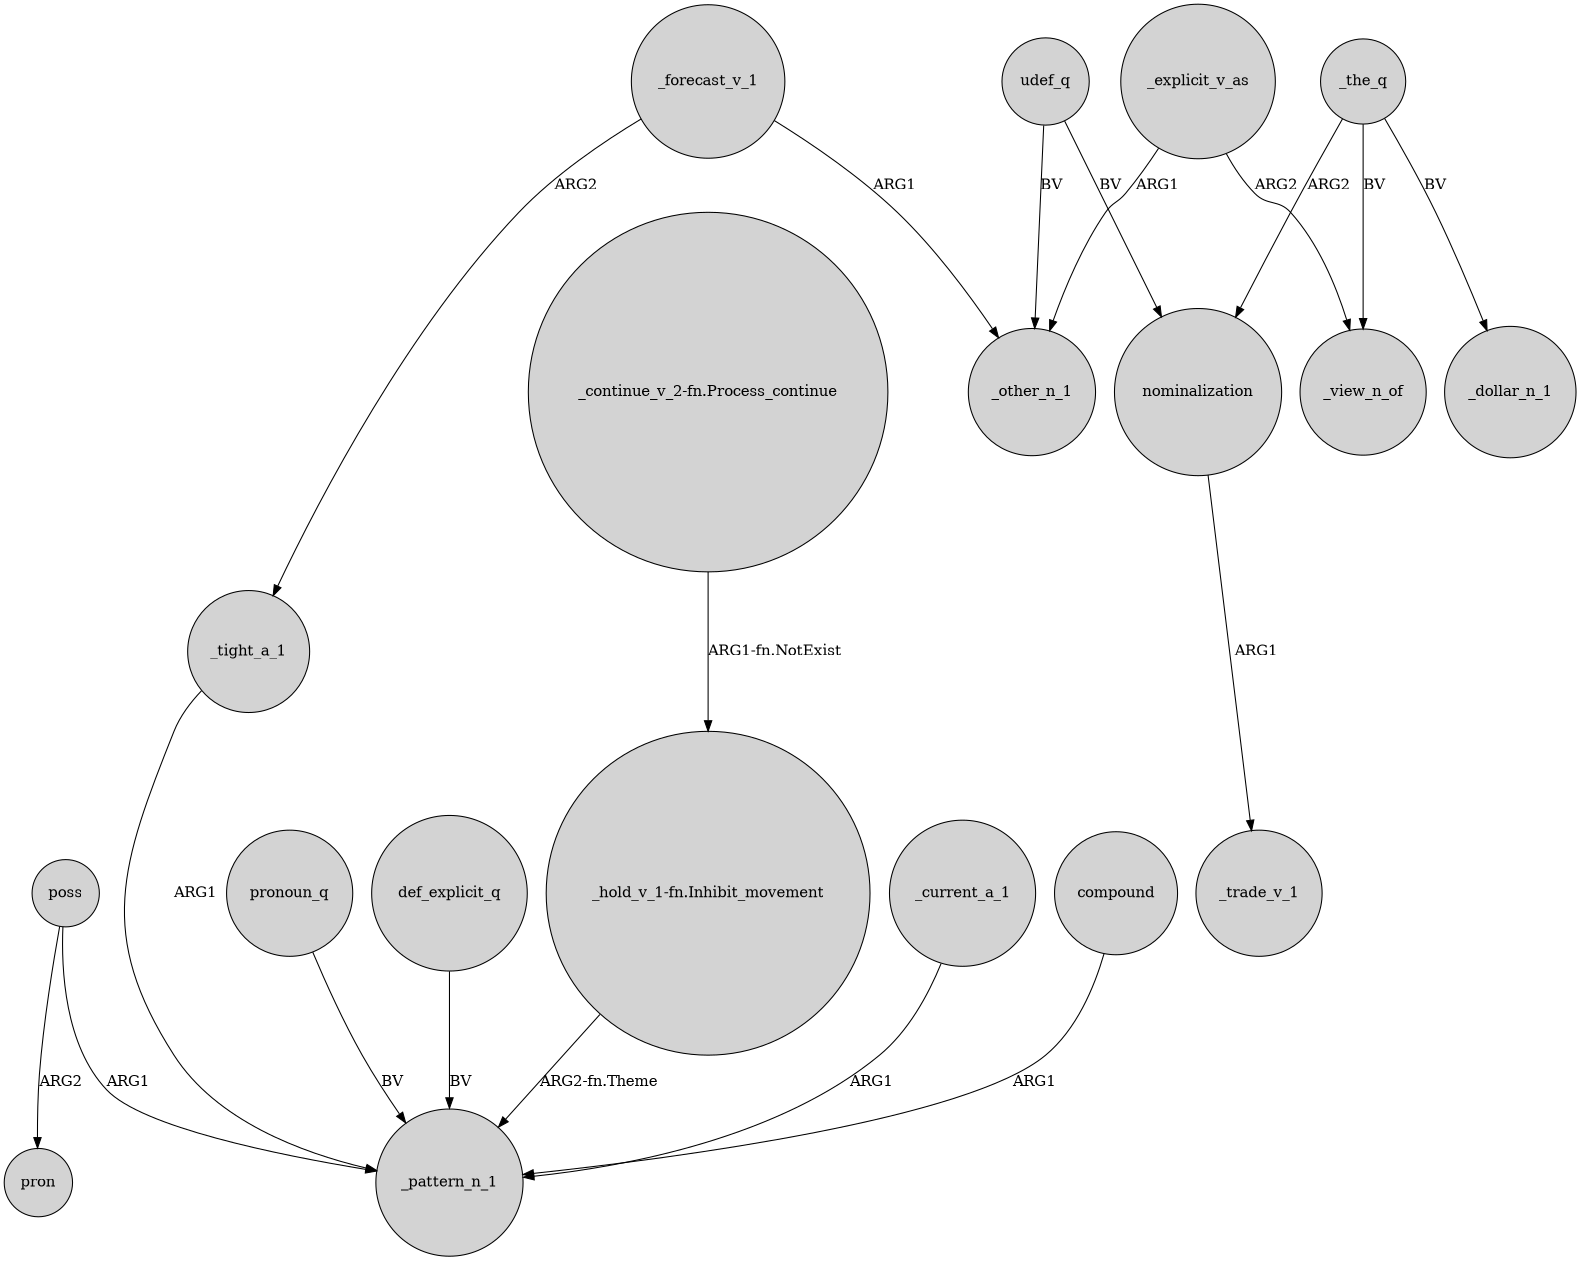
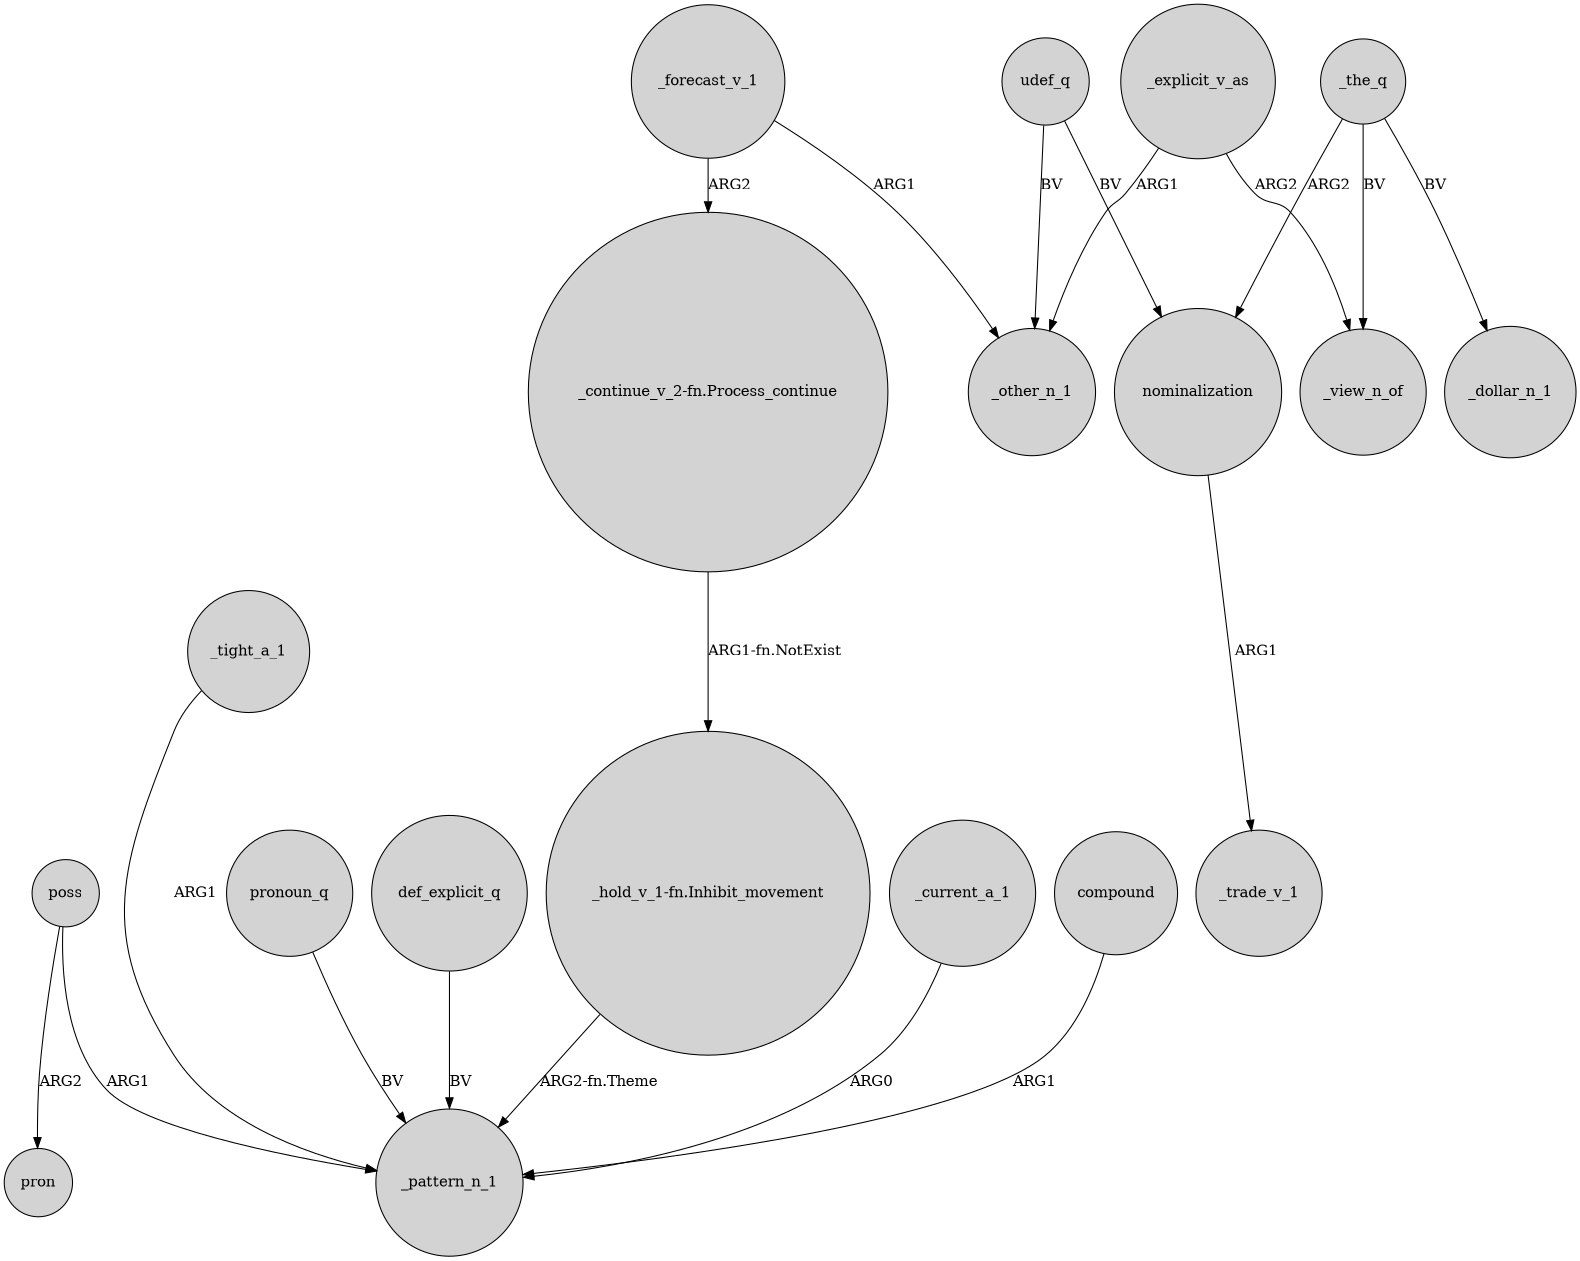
(427, 326) -> (708, 180)
(872, 1082) -> (872, 1082)
